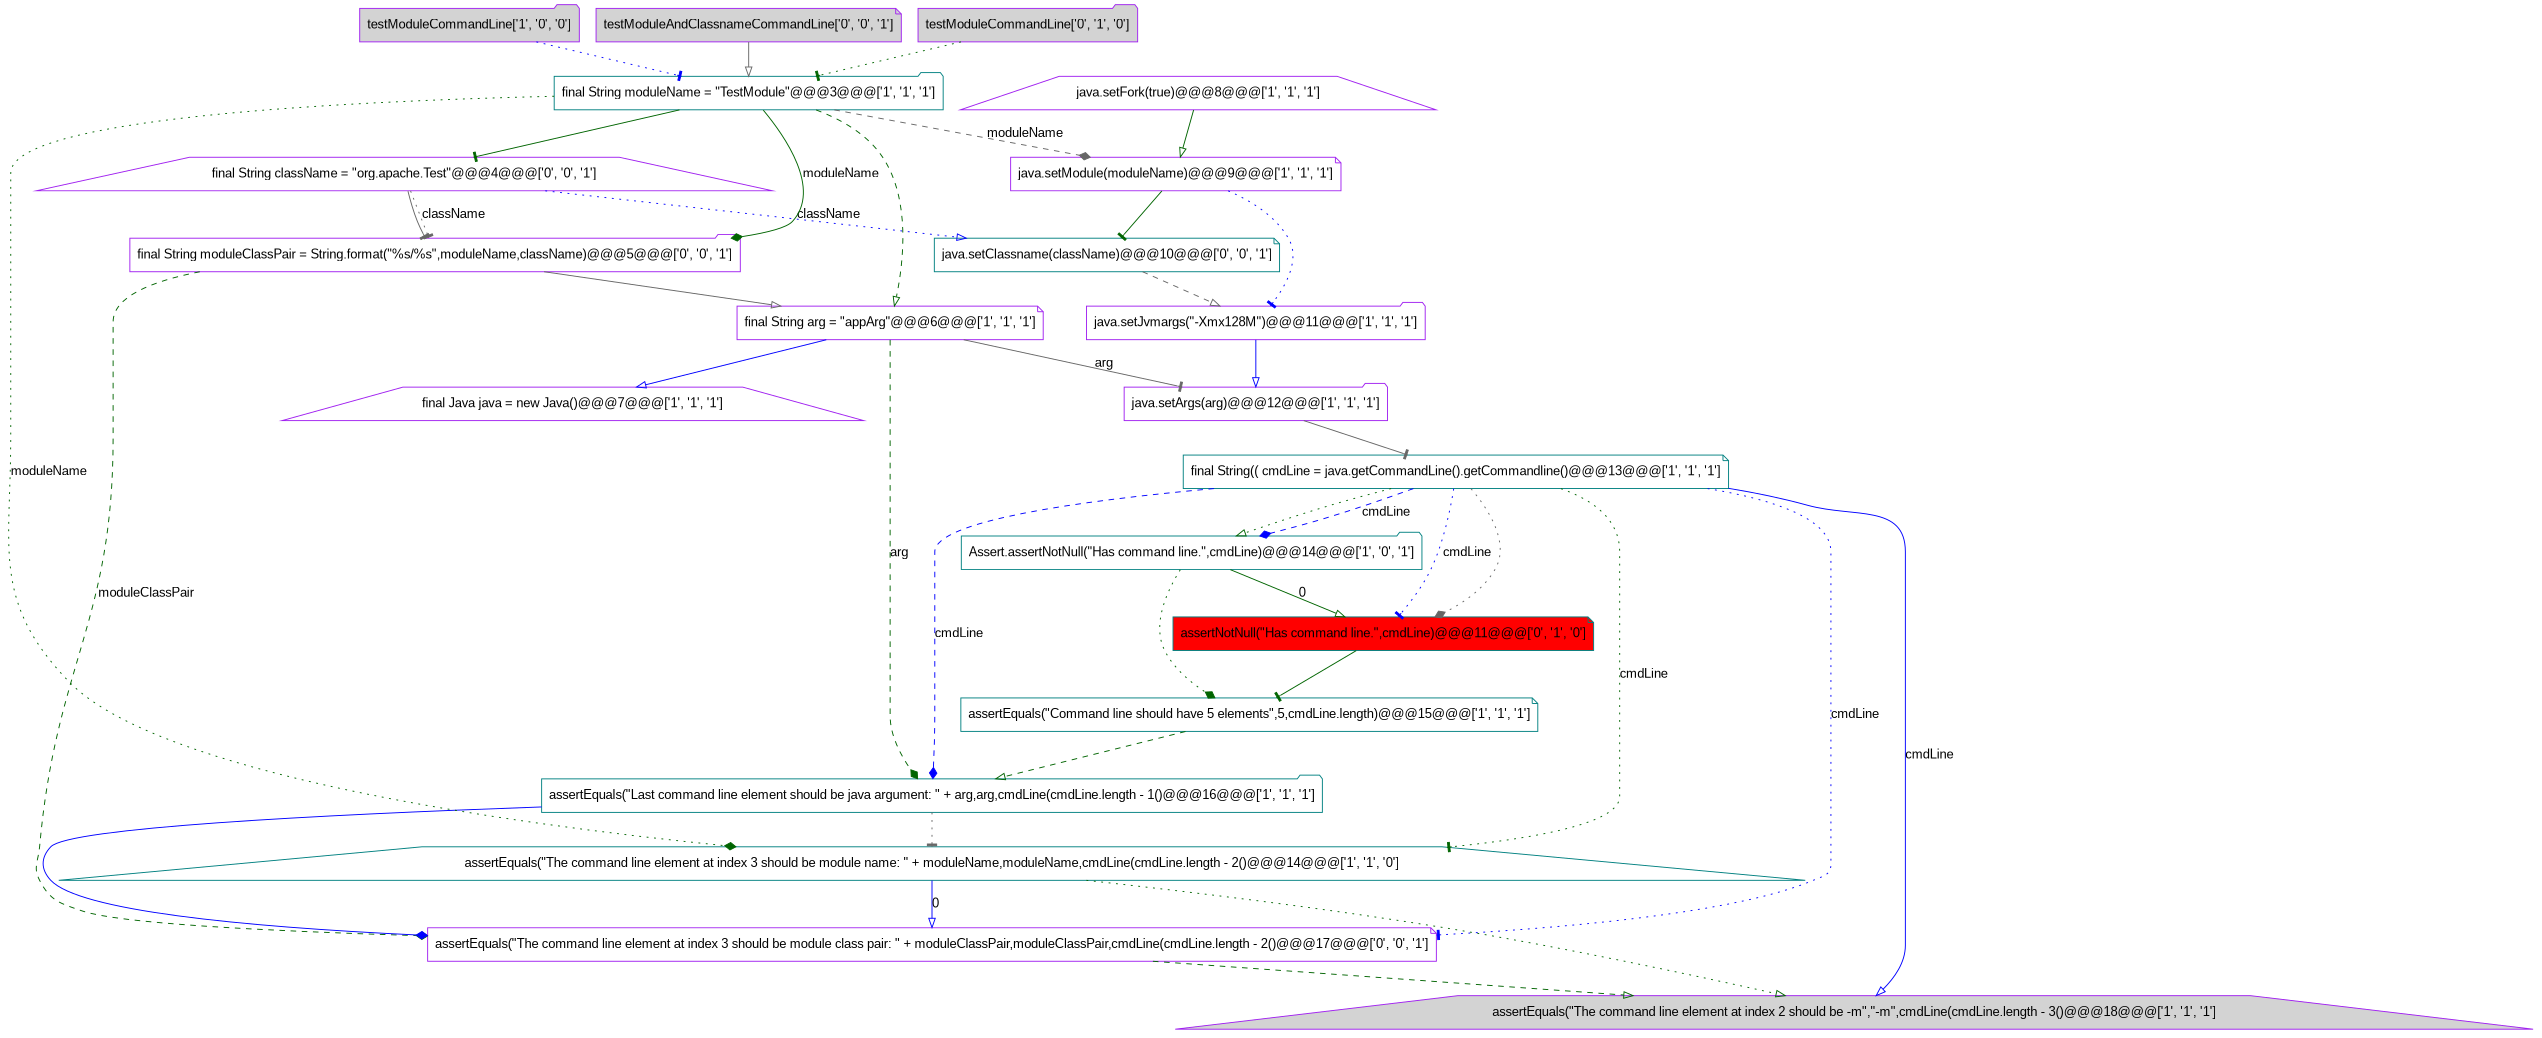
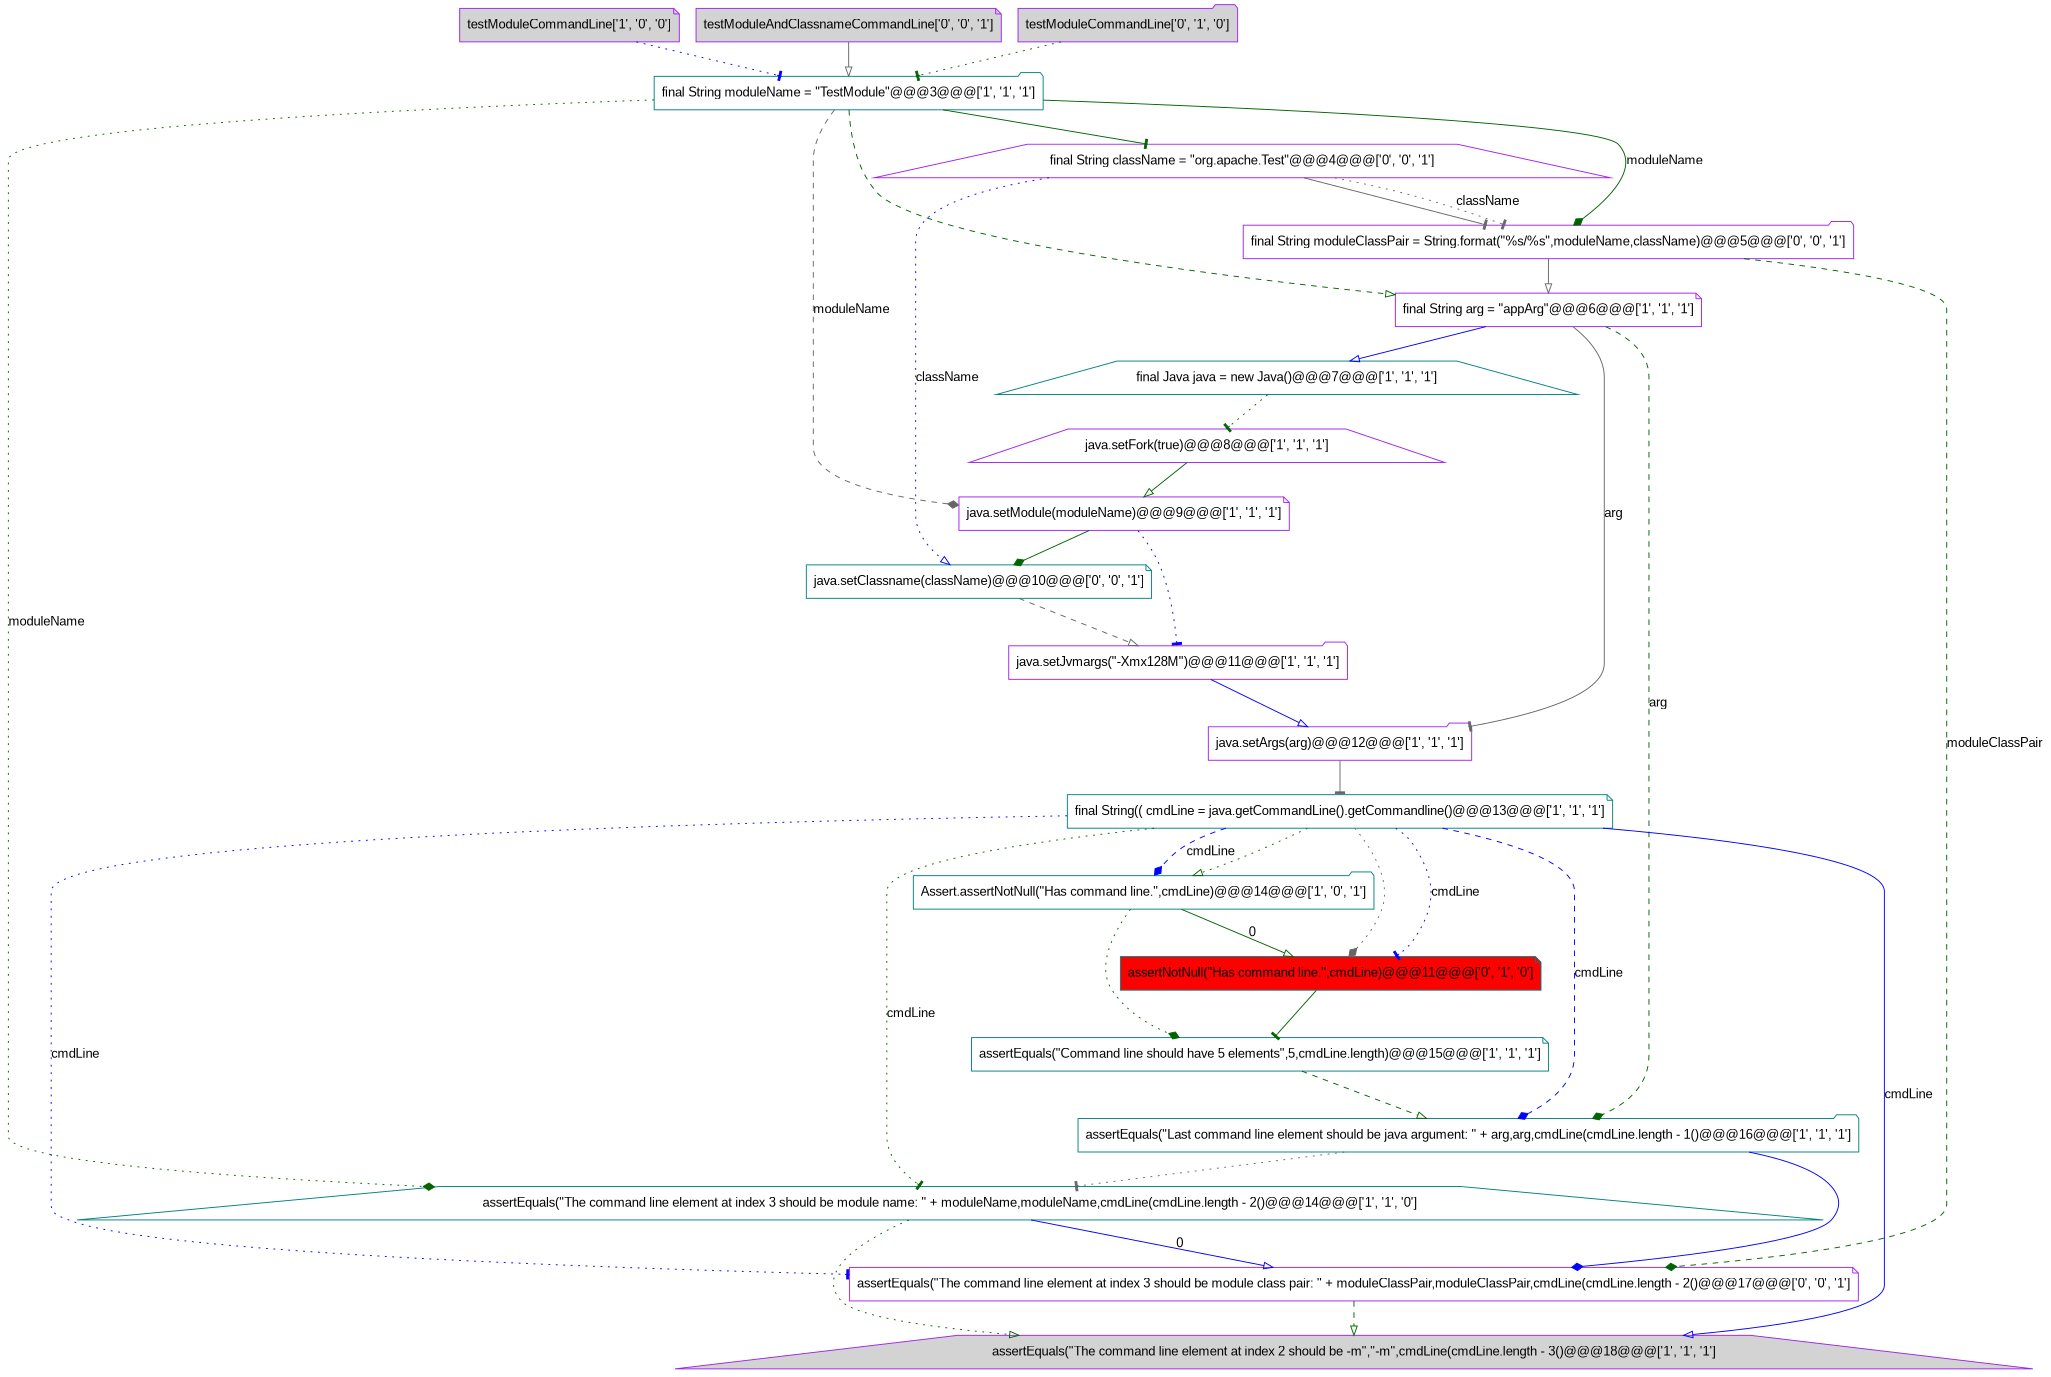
(470, 25) -> (570, 25)
(1143, 213) -> (1057, 545)
(573, 404) -> (1287, 378)
none -> (1249, 410)
